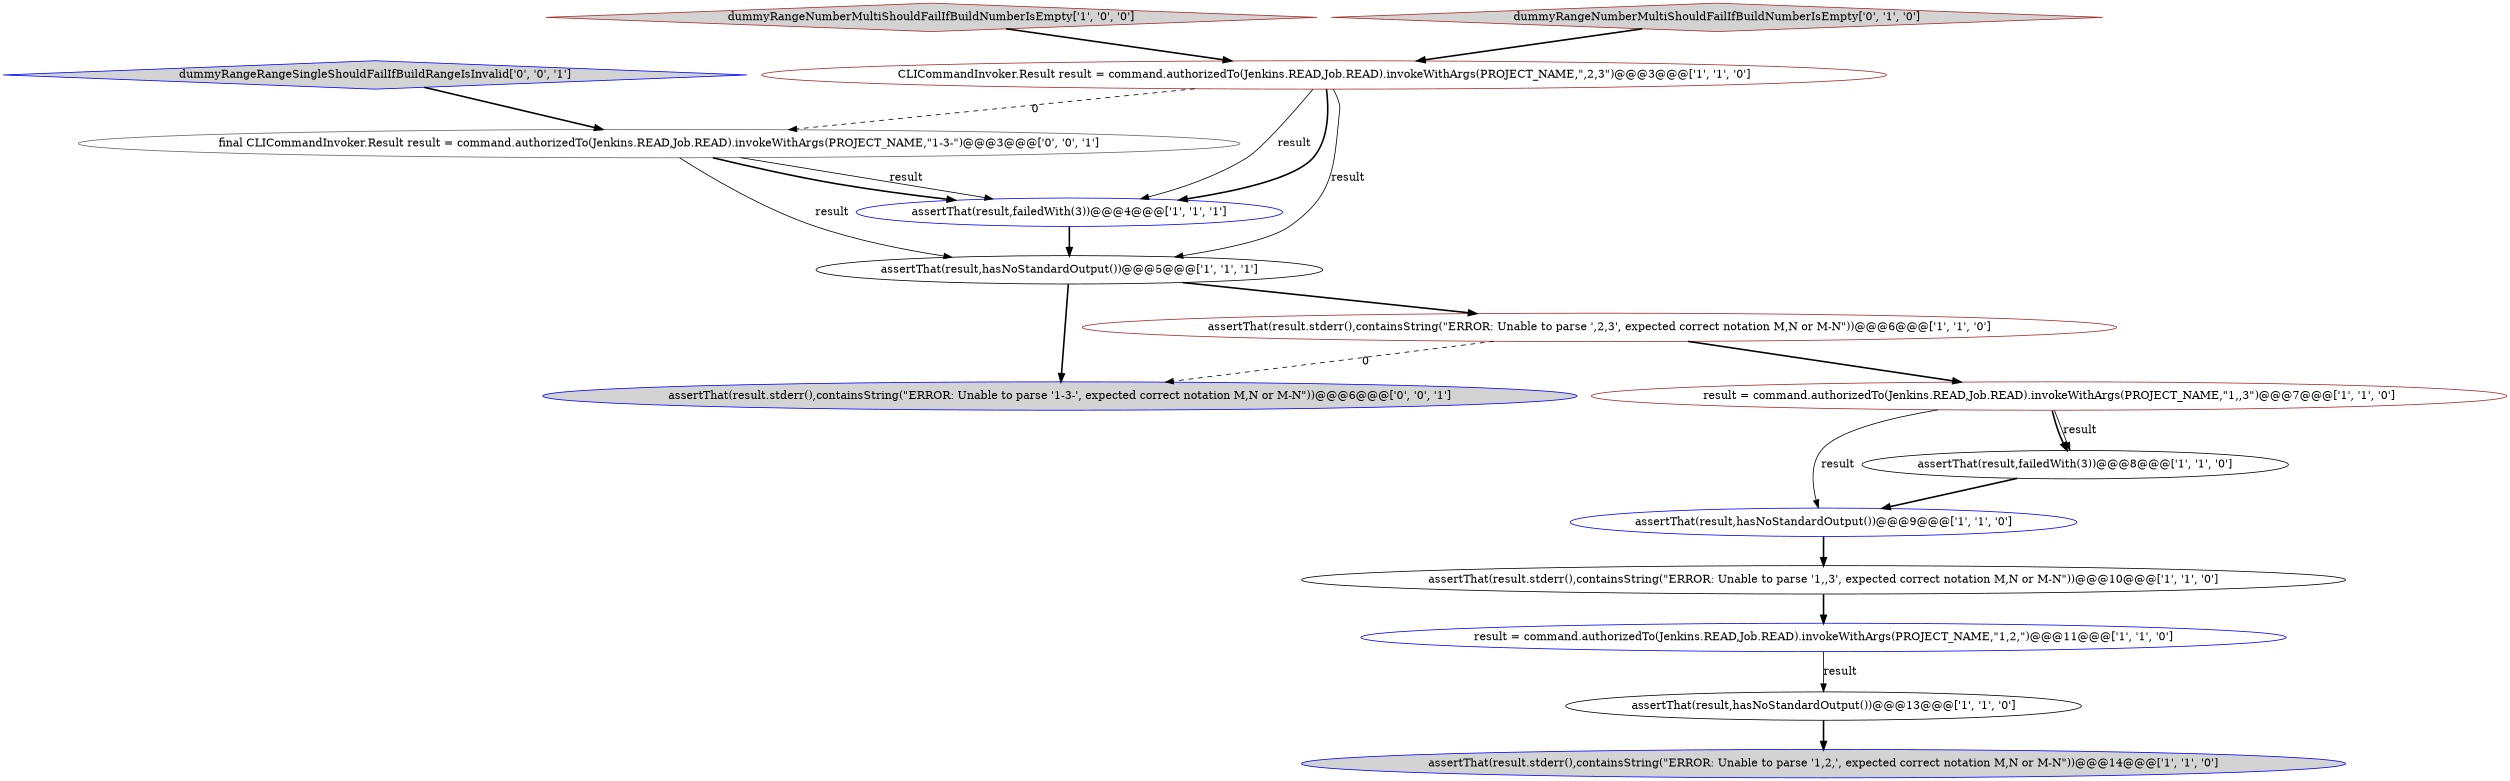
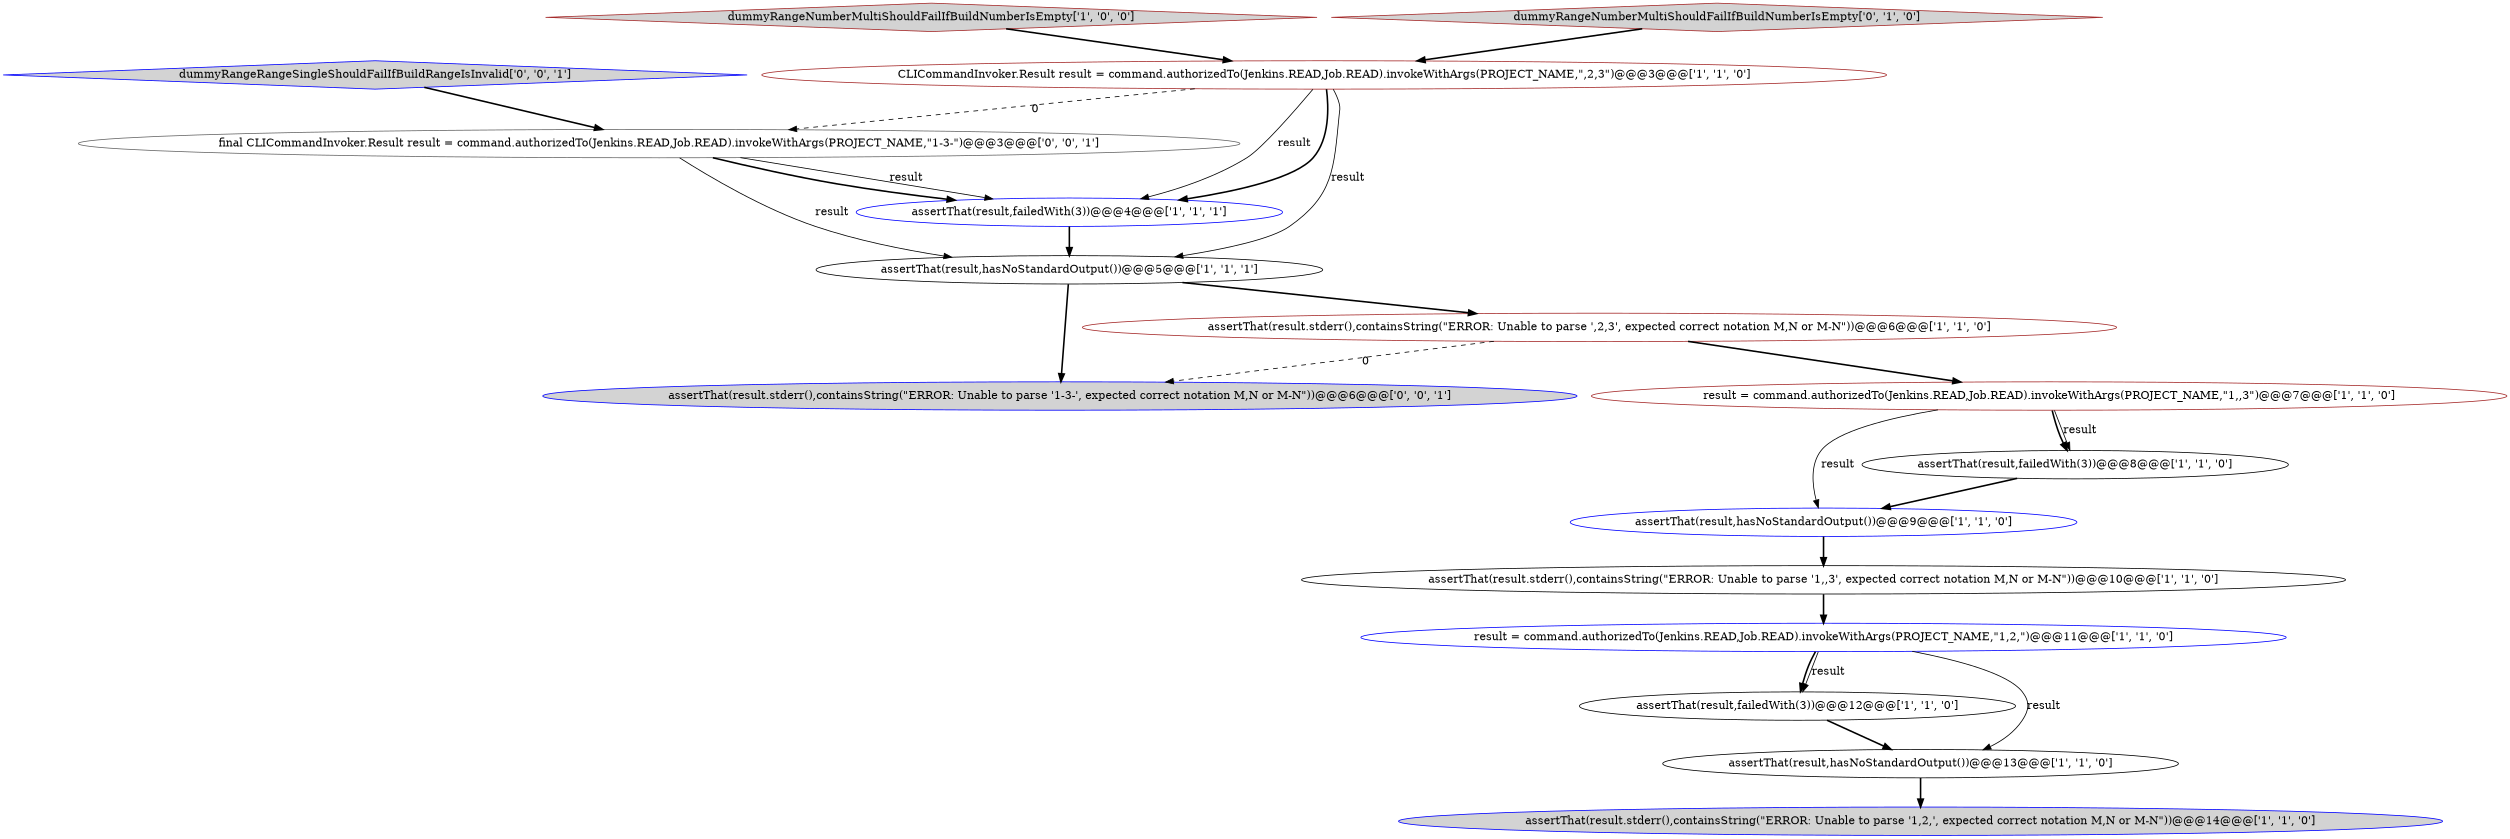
none -> (1797, 706)
